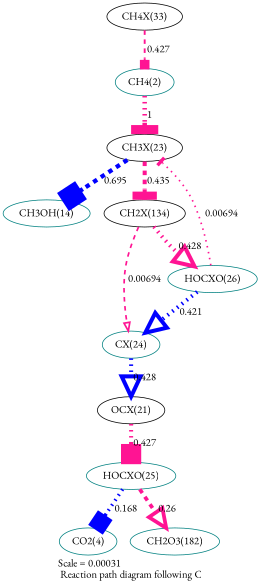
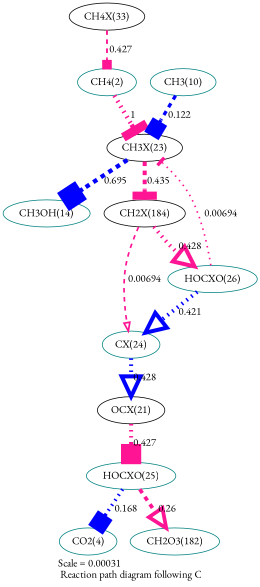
none -> (183, 82)
(145, 213) -> (145, 213)
